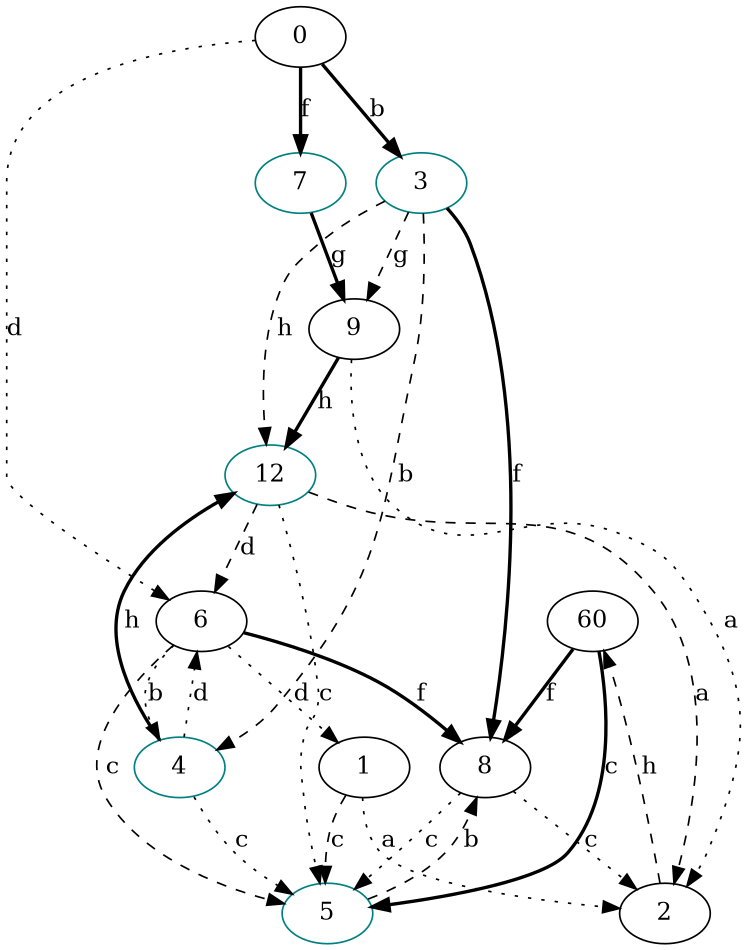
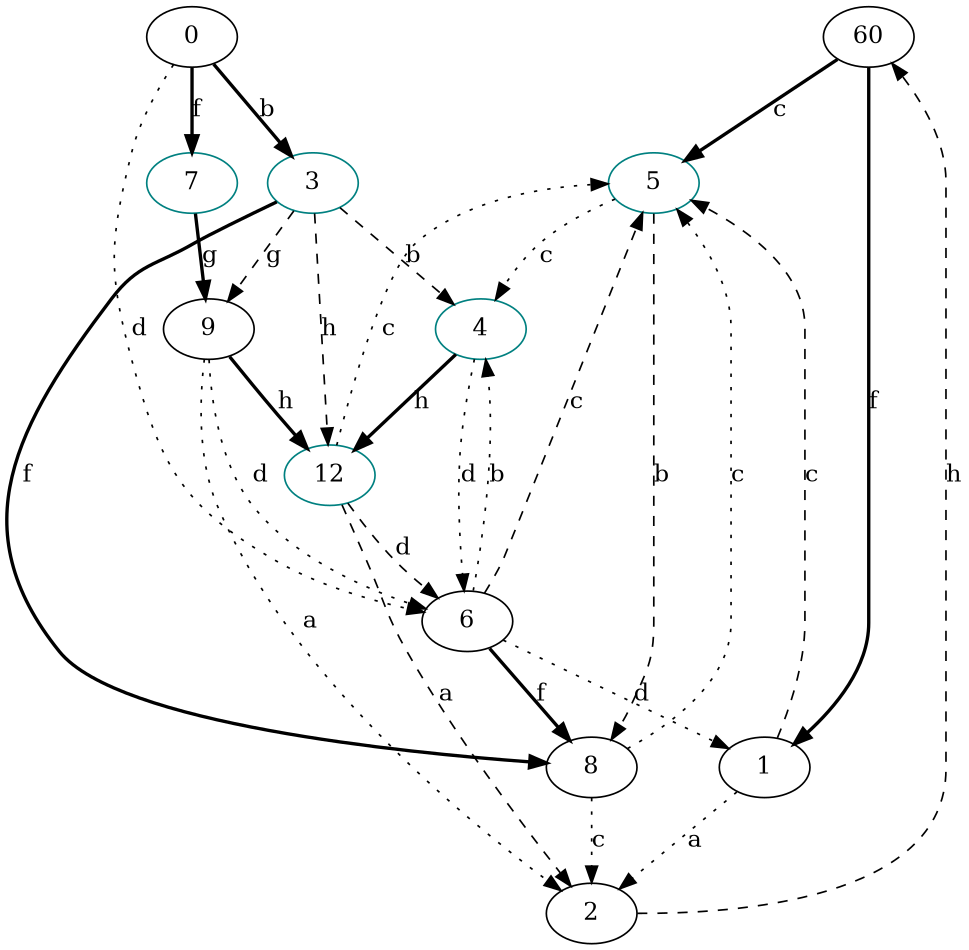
none -> (264, 518)
(544, 688) -> (869, 410)
(230, 847) -> (553, 233)
